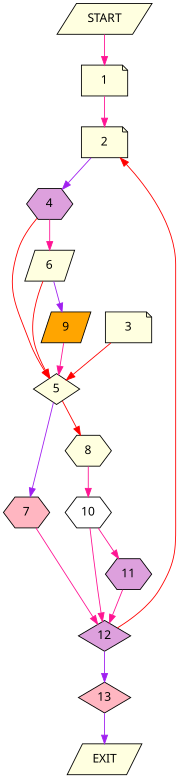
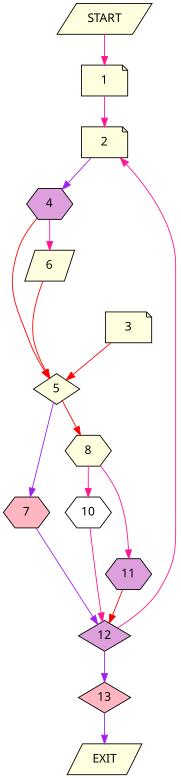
(66, 327) -> none
(176, 400) -> (176, 400)
(106, 540) -> (122, 505)
(64, 572) -> (64, 572)
(118, 602) -> (118, 602)
